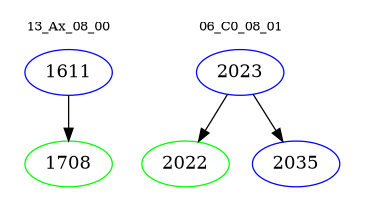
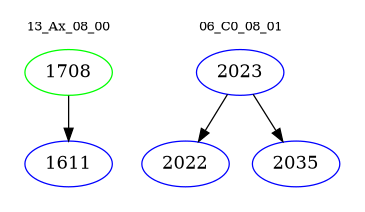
(69, 112) -> (69, 112)
(186, 164) -> (186, 164)
